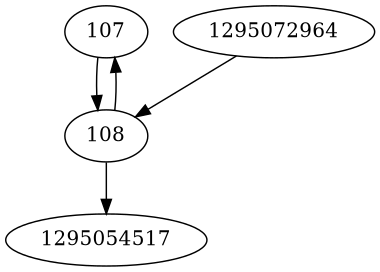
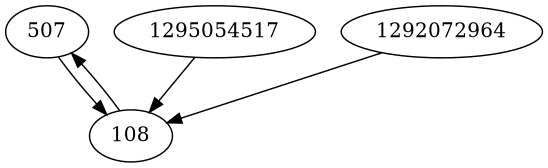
(106, 32) -> (47, 32)
(274, 32) -> (442, 32)
(106, 181) -> (177, 79)
